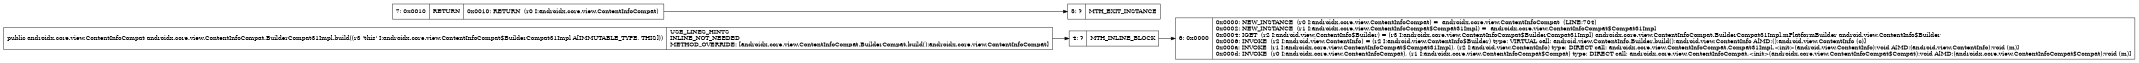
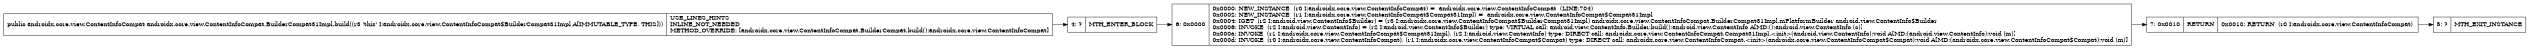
none -> (2137, 25)
(1123, 38) -> (1121, 24)
